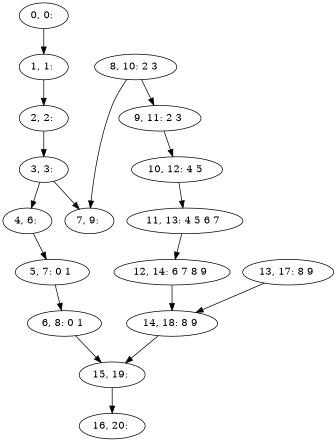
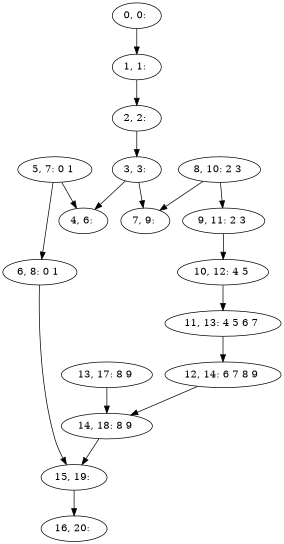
(38, 243) -> (67, 192)
